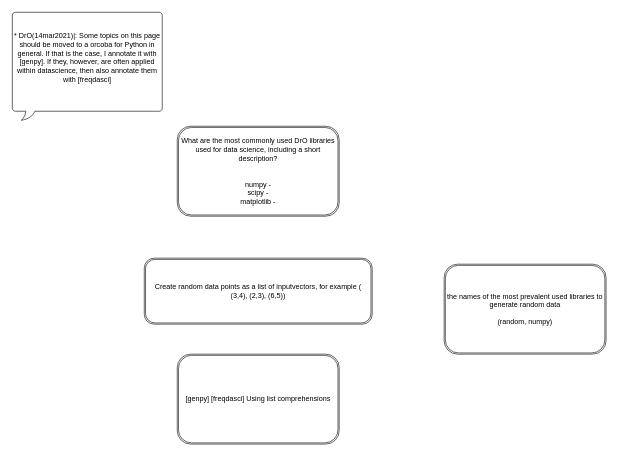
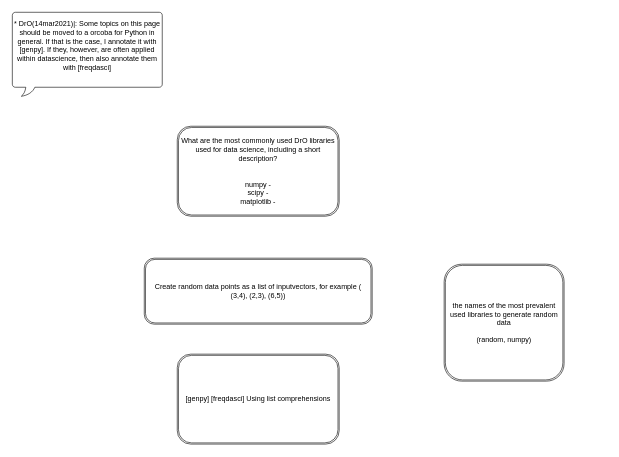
(87, 66) -> (87, 54)
(525, 309) -> (504, 323)
